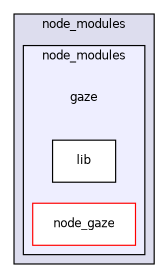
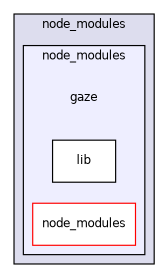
(84, 224) -> (84, 224)
